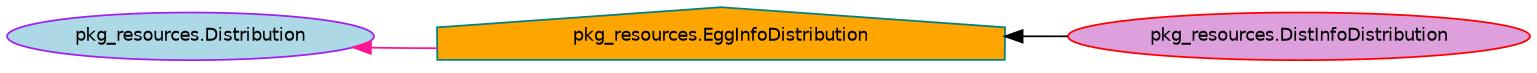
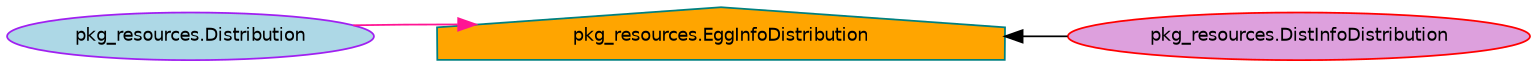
(404, 48) -> (406, 25)
